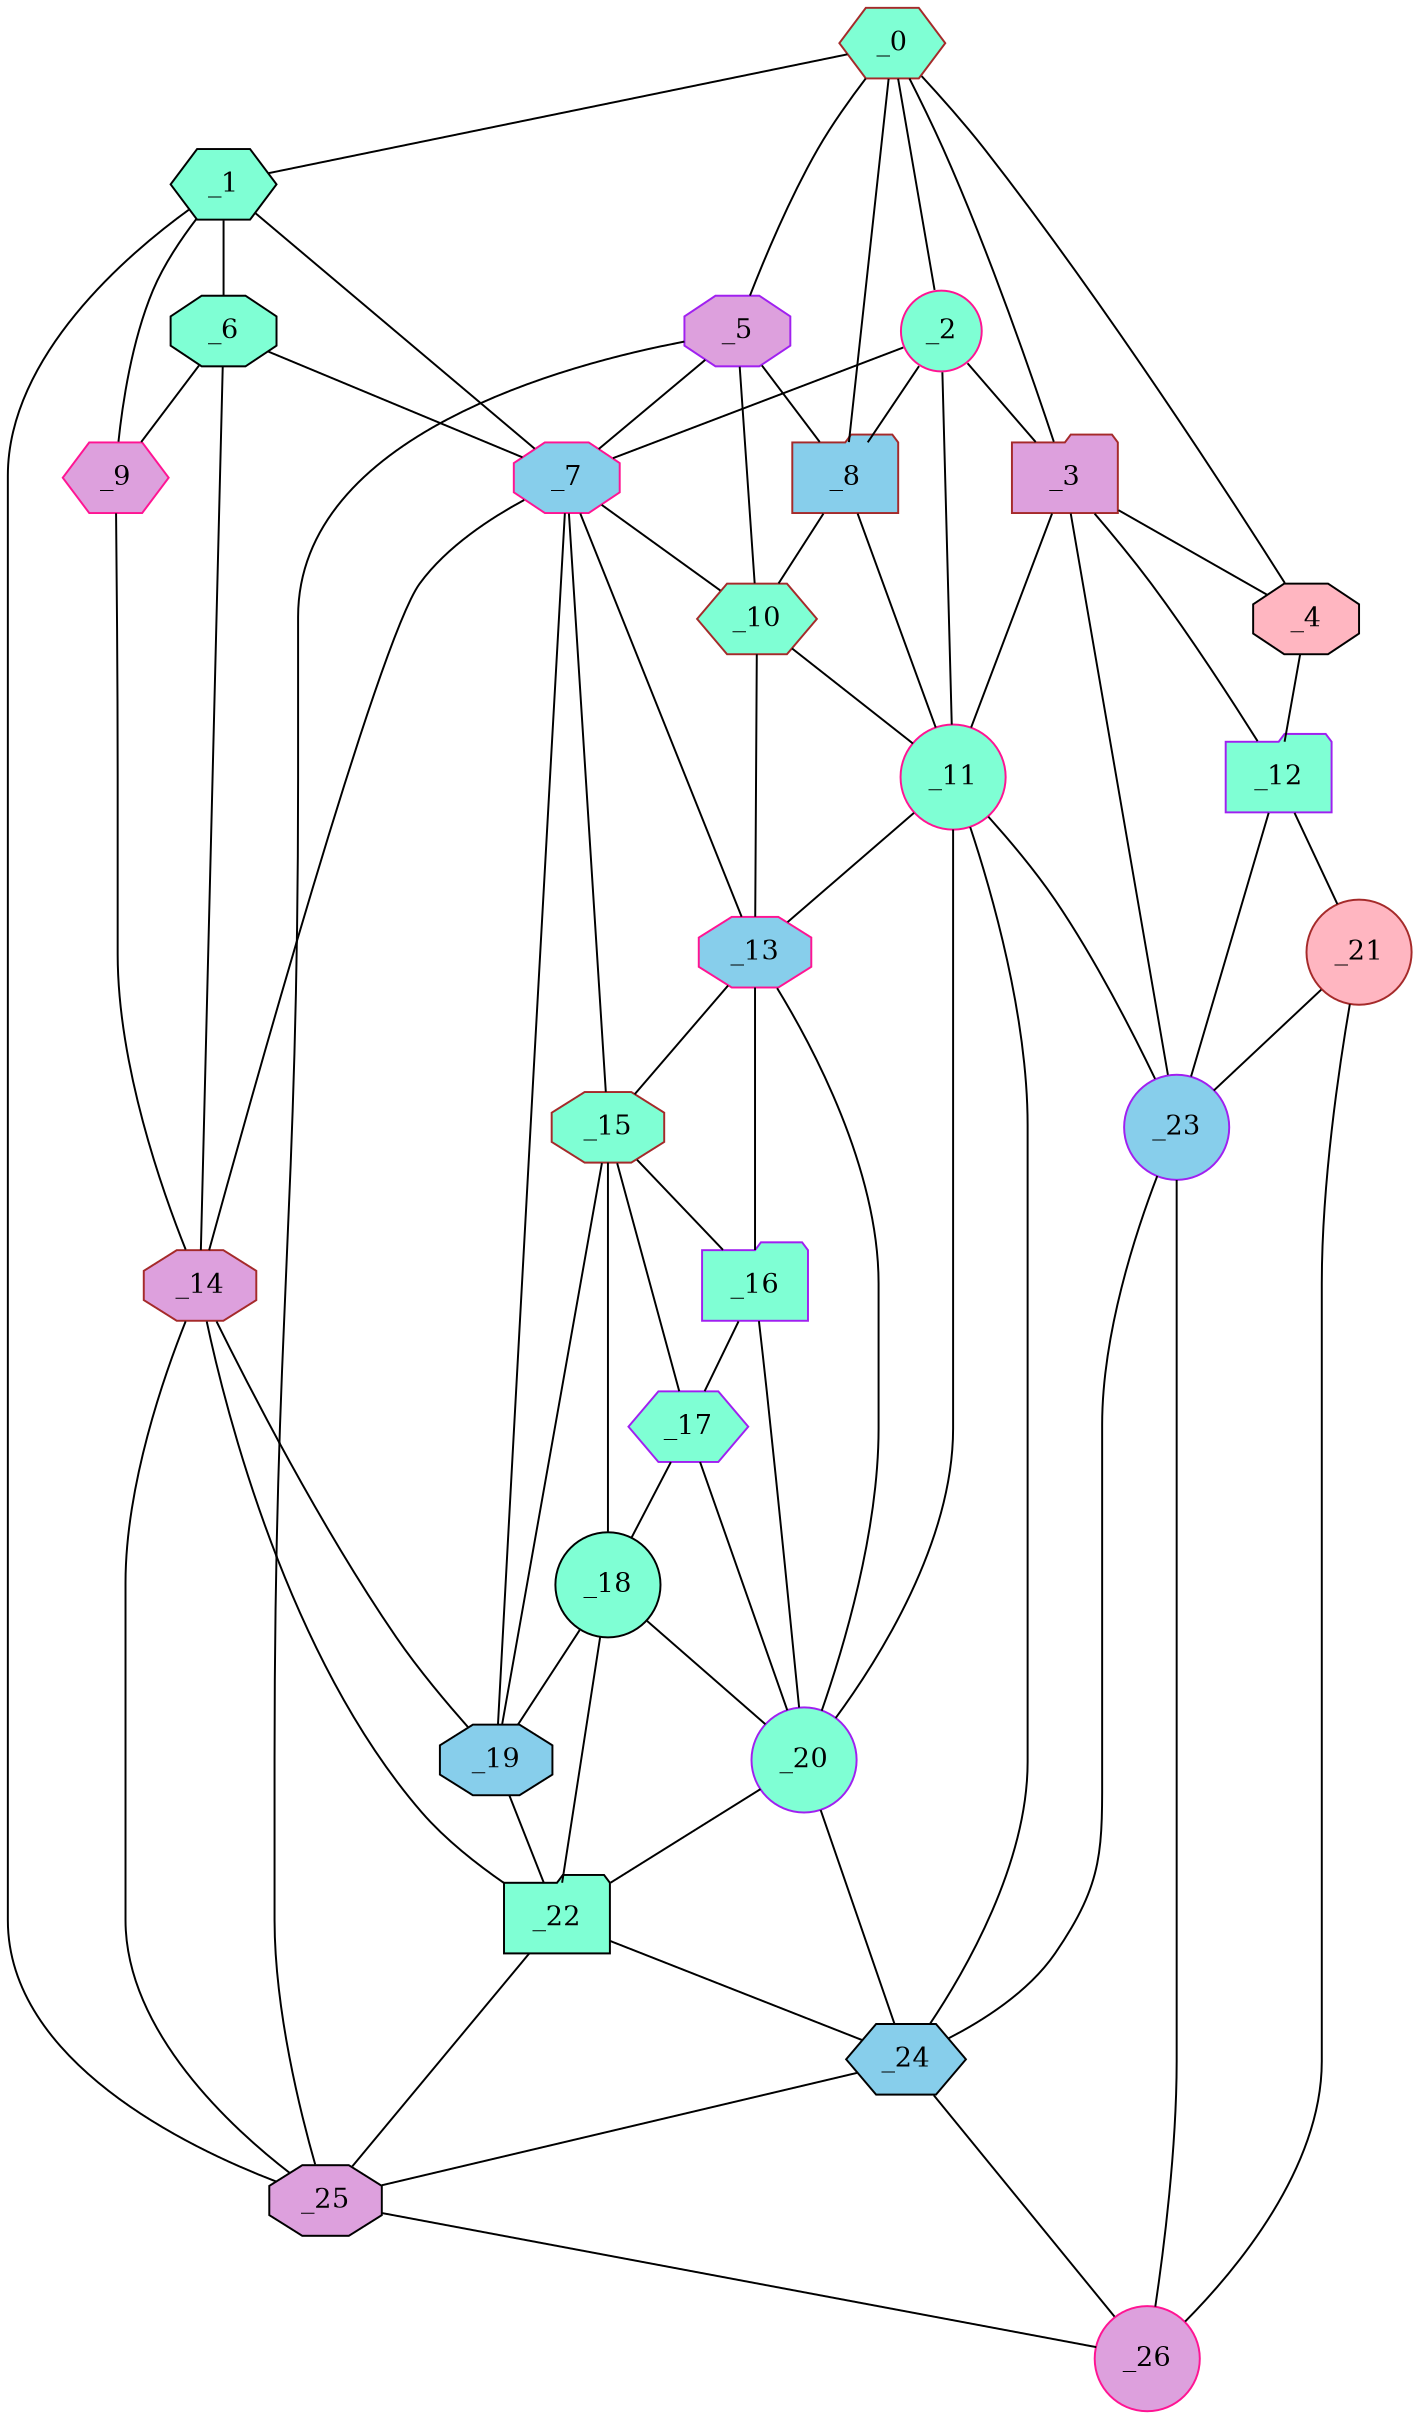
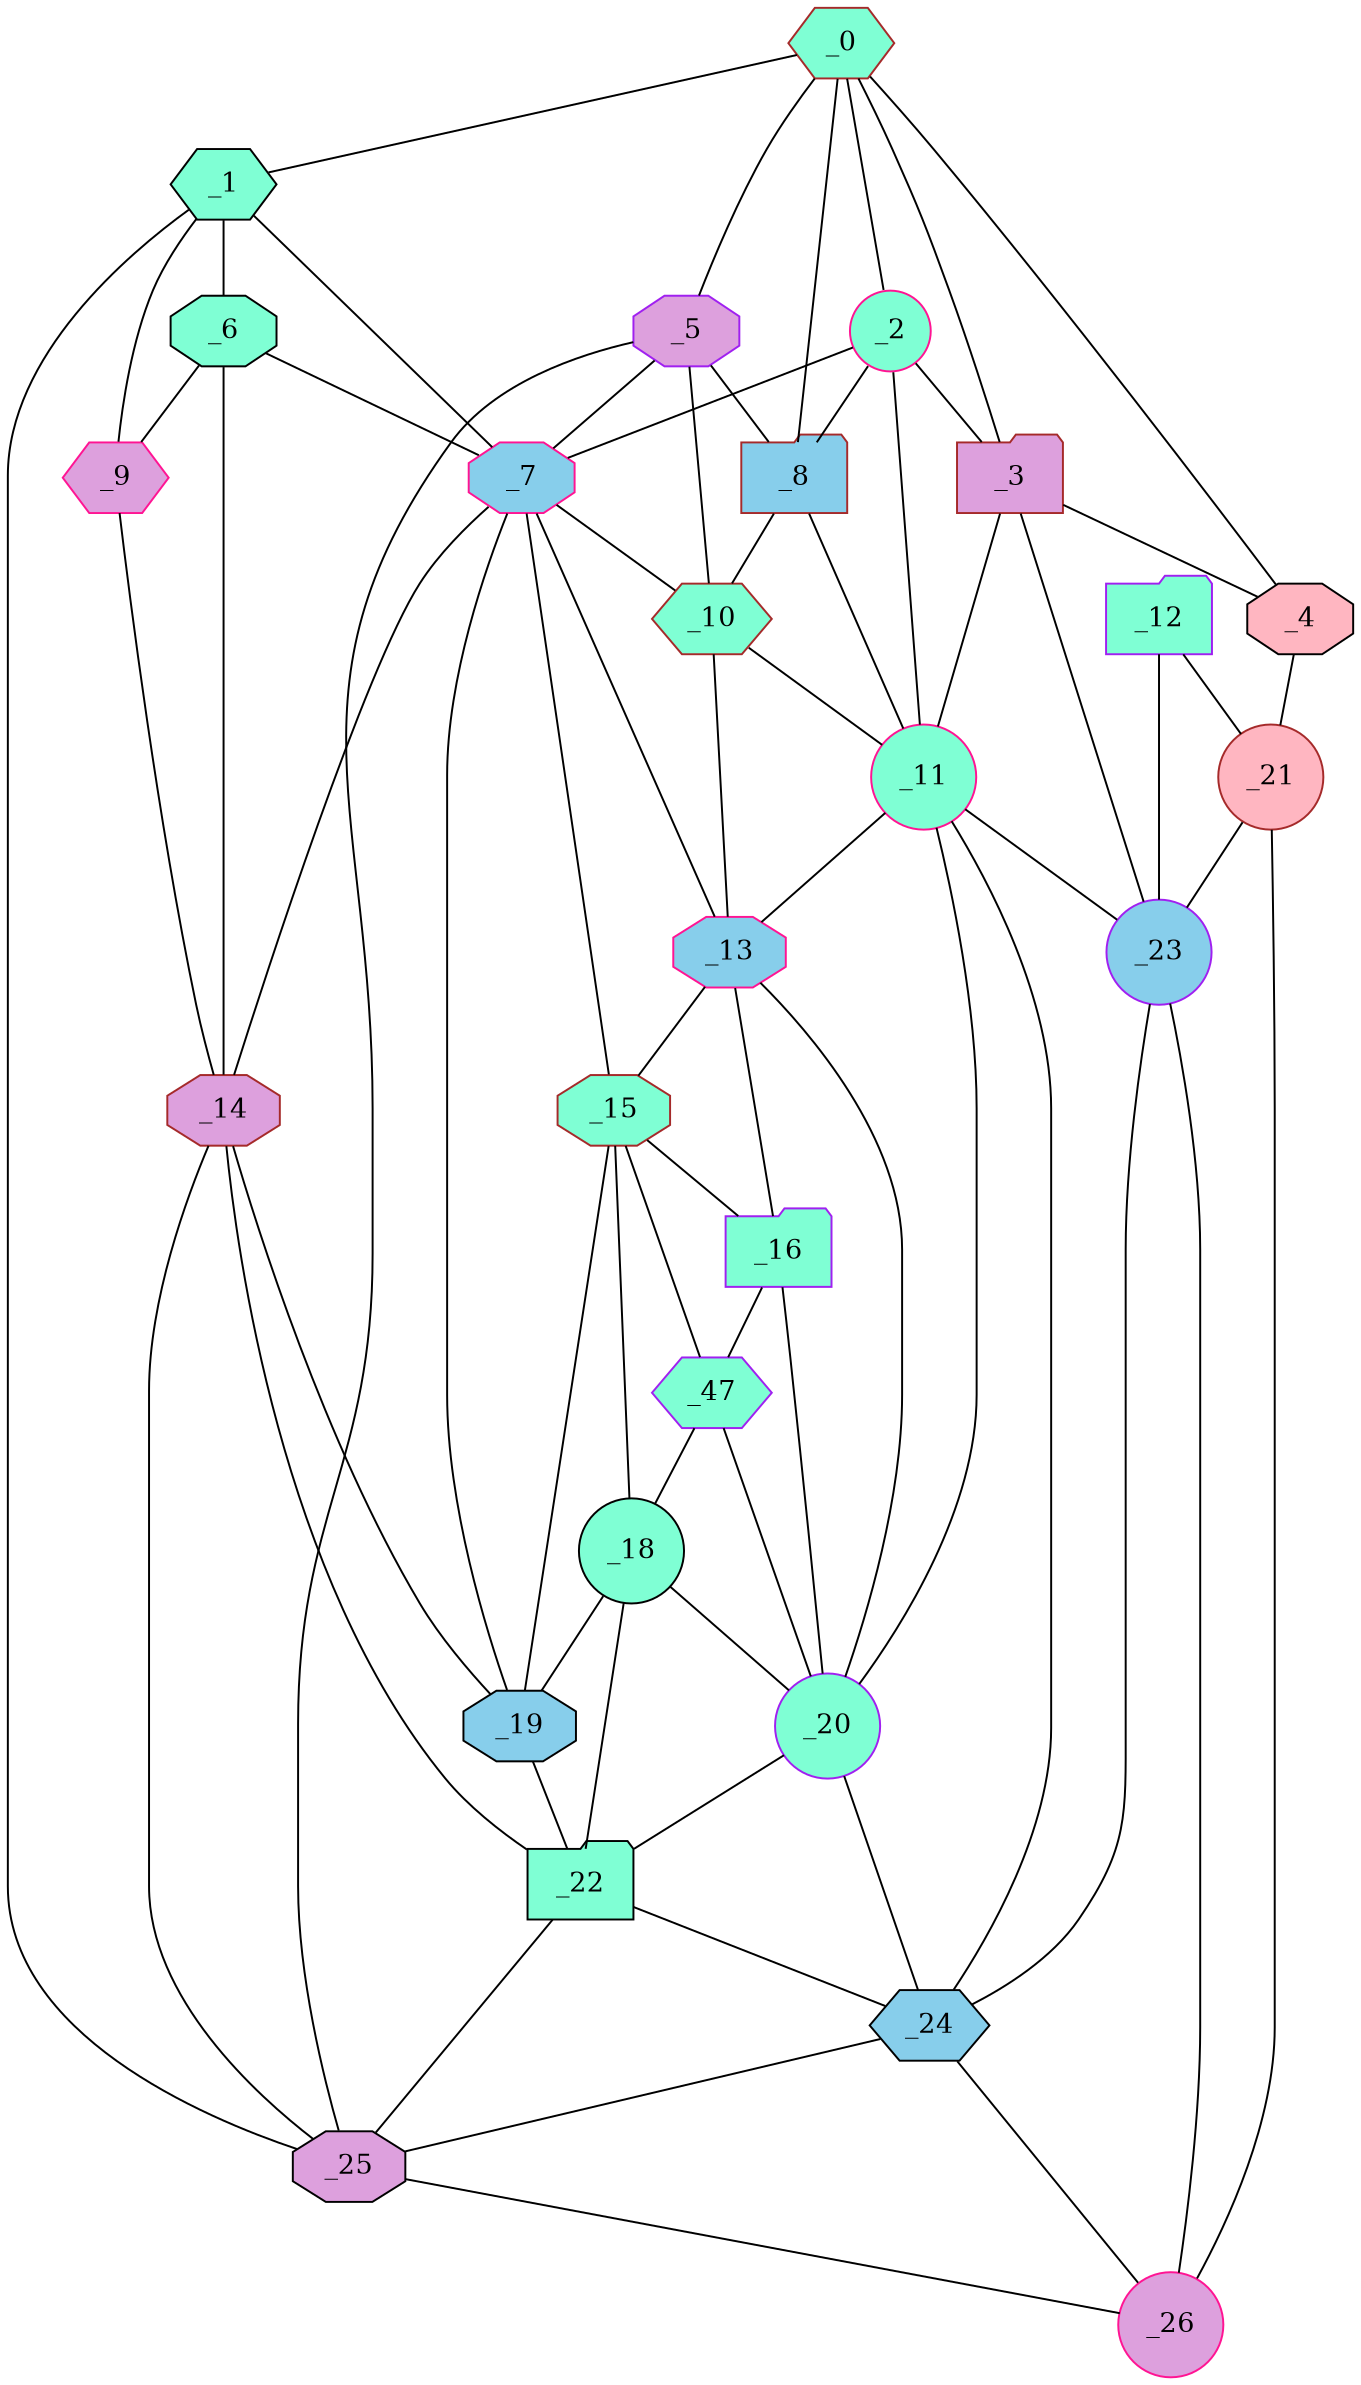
(1180, 624) -> none
(1292, 698) -> (1287, 690)
(688, 1427) -> (712, 1393)
